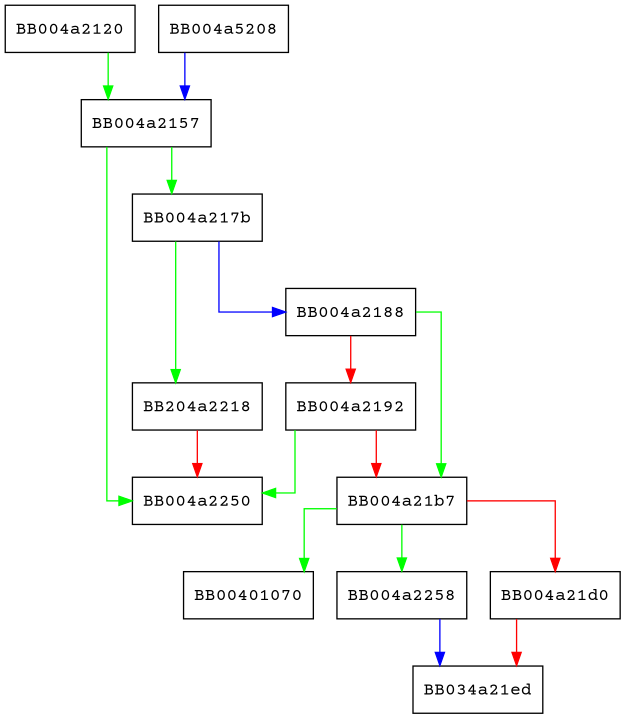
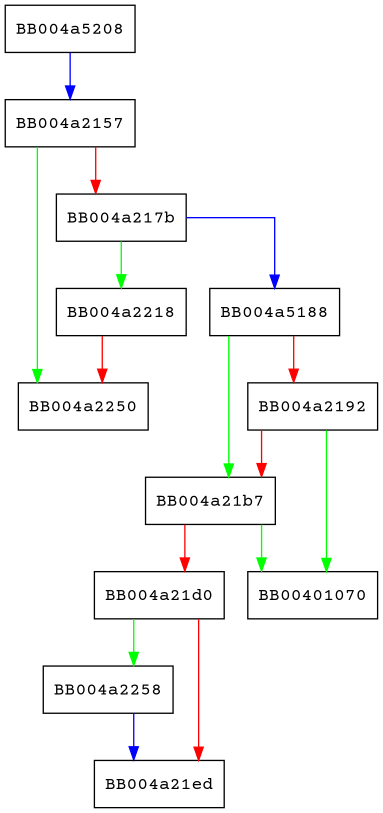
(70, 29) -> none
(172, 164) -> (96, 164)
(351, 312) -> (275, 312)
(197, 406) -> (121, 312)
(295, 471) -> (326, 494)
(402, 541) -> (134, 636)
(478, 690) -> (159, 784)
